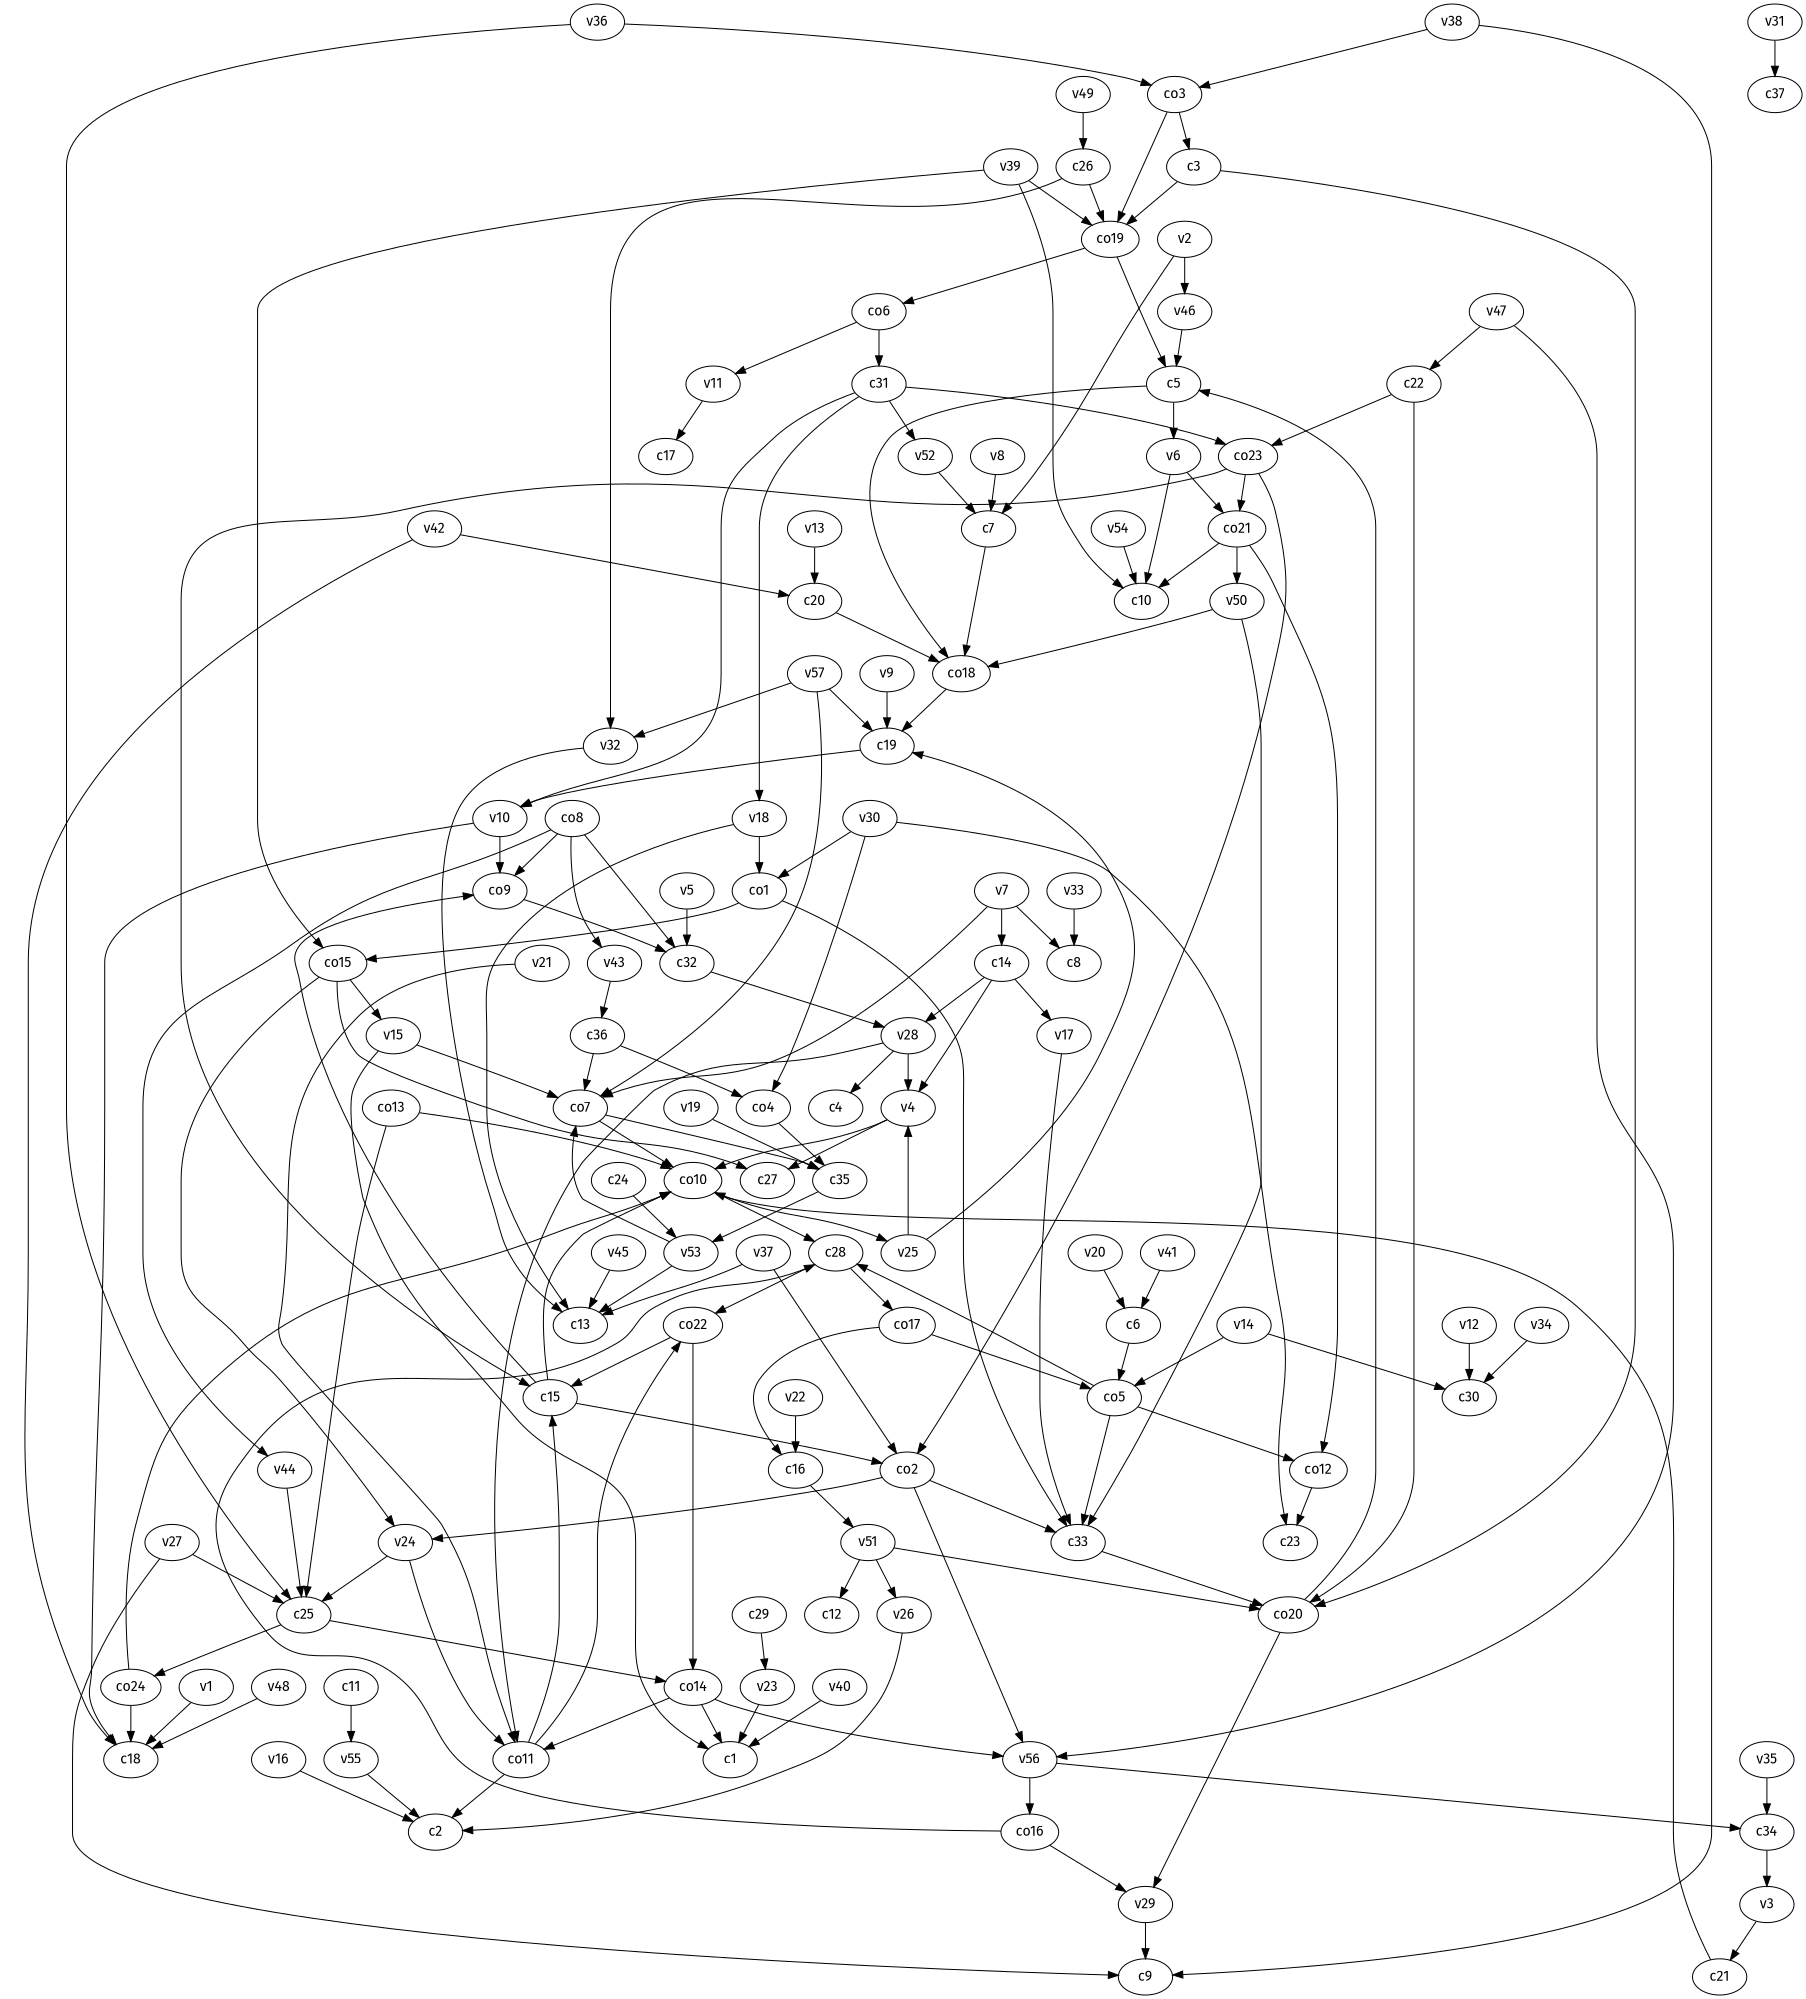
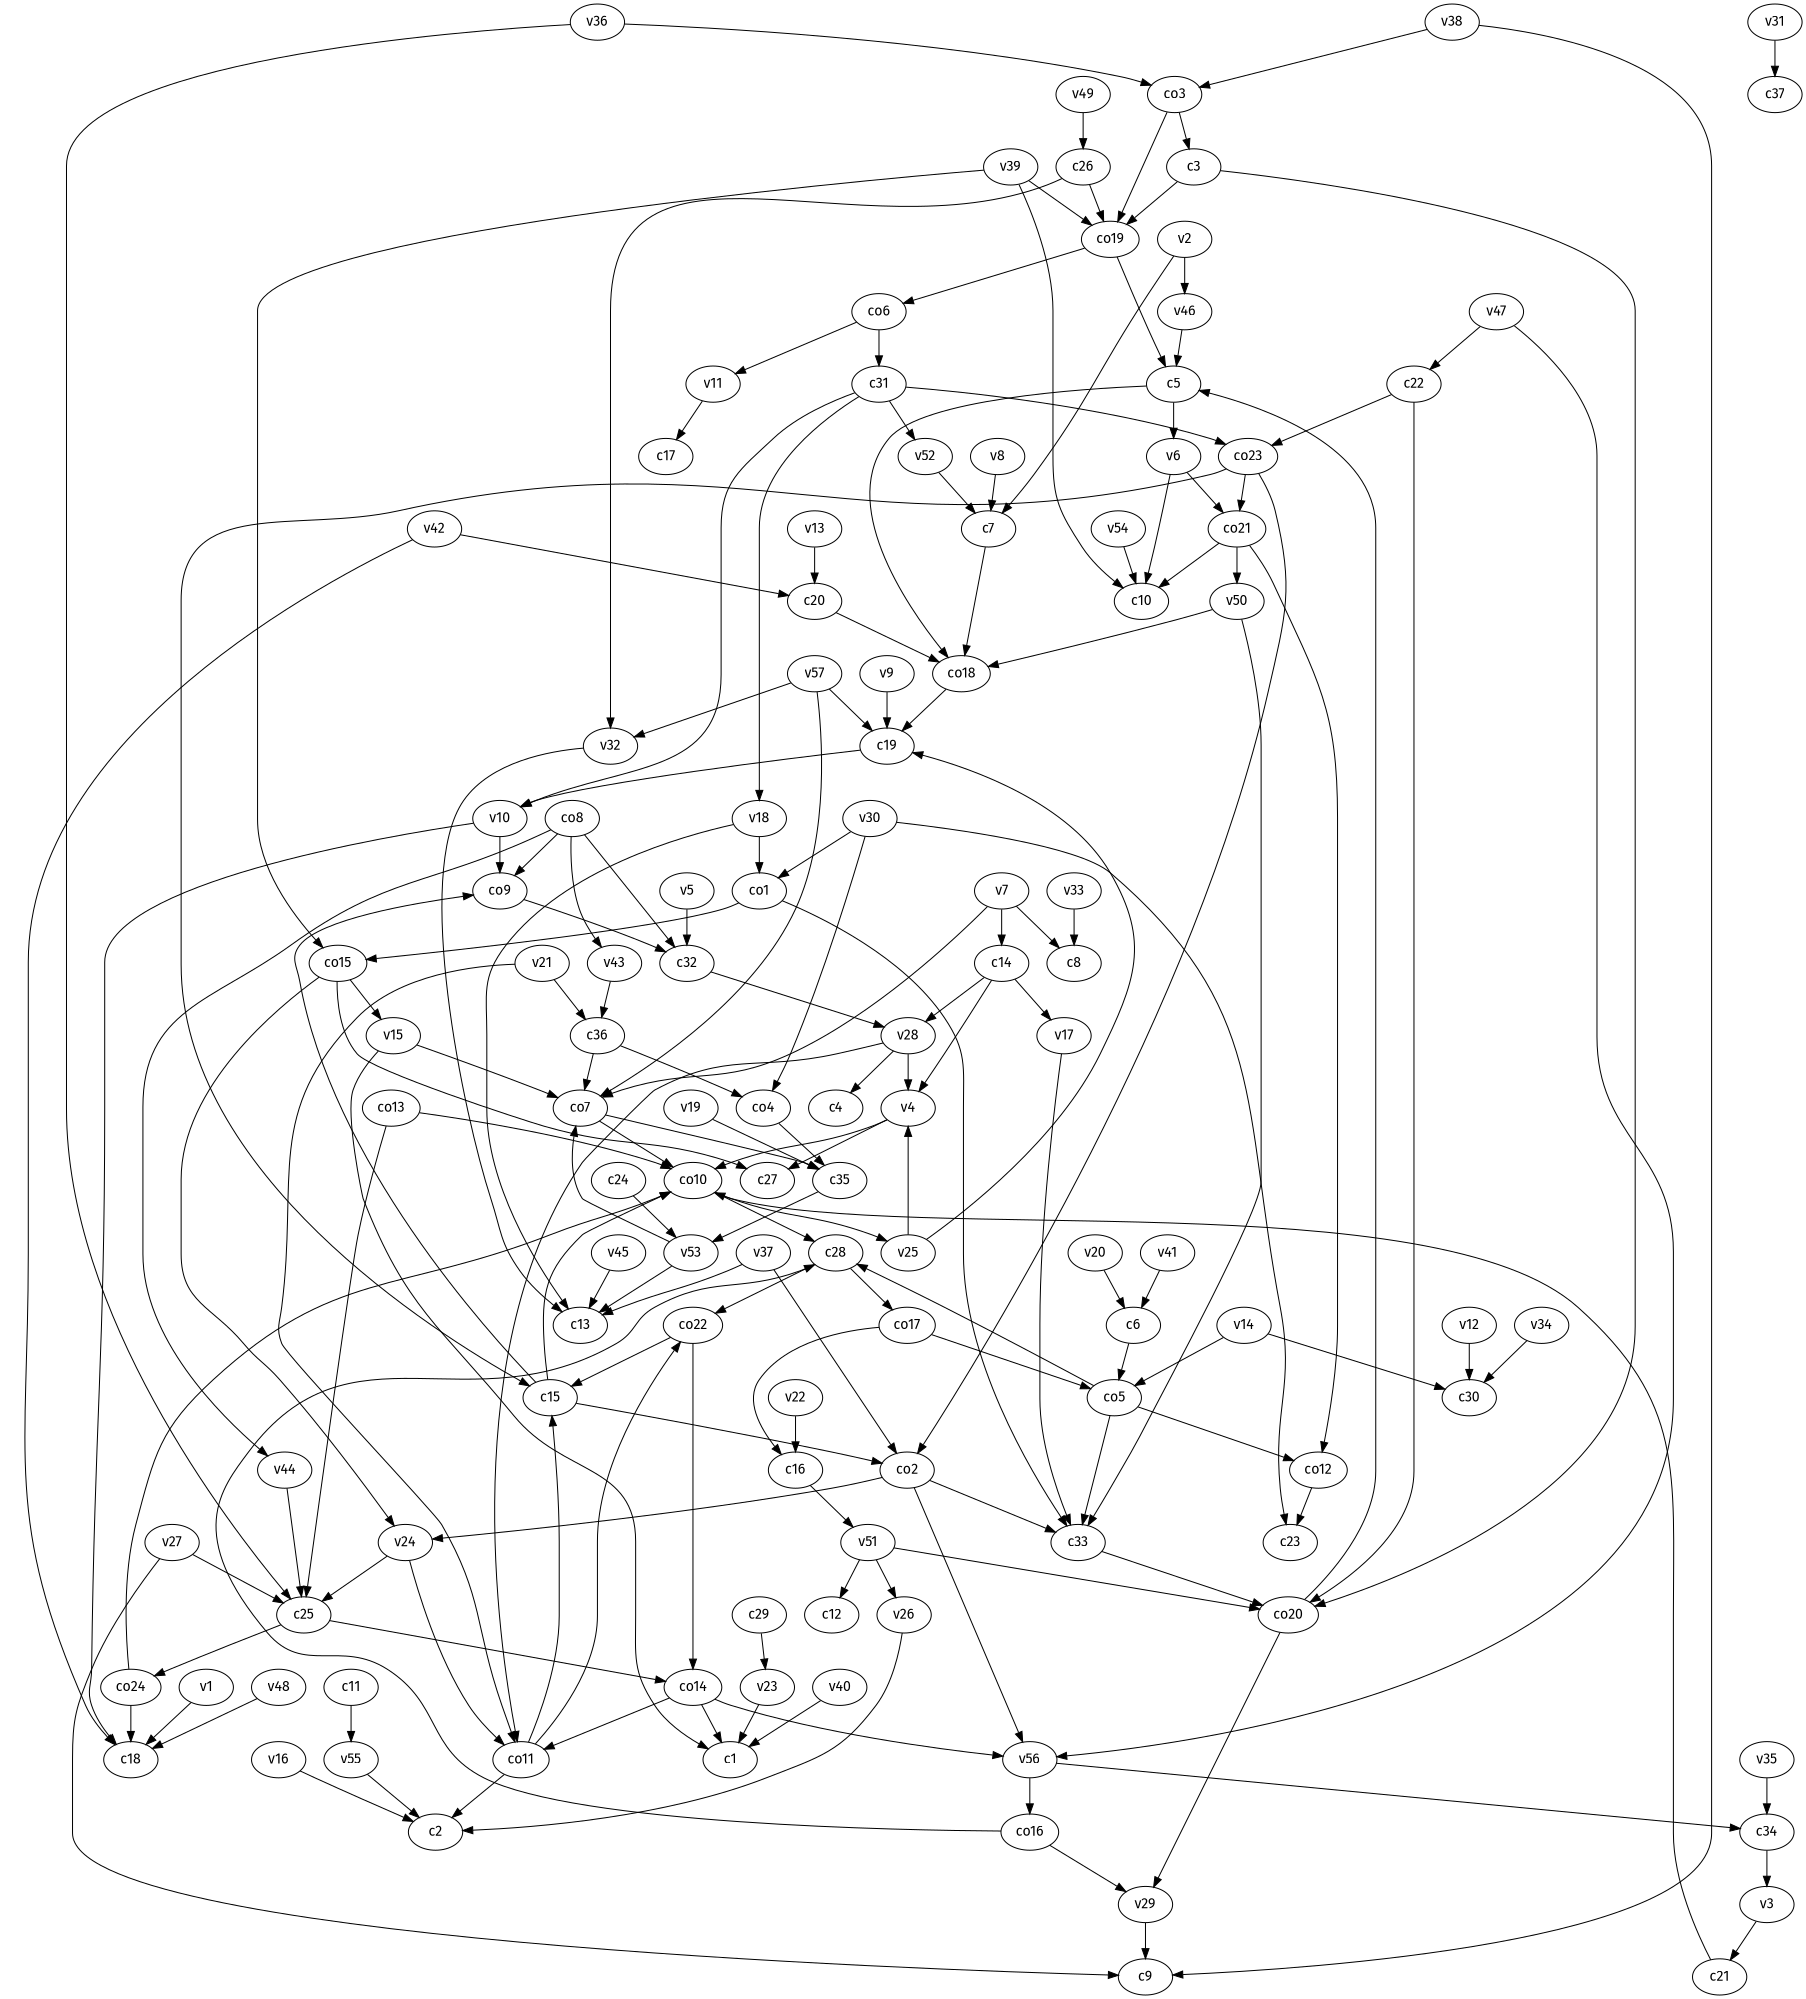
none -> (567, 996)
